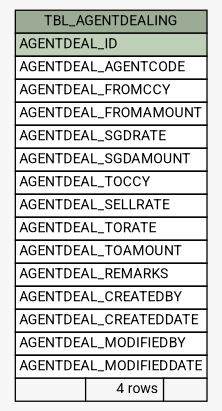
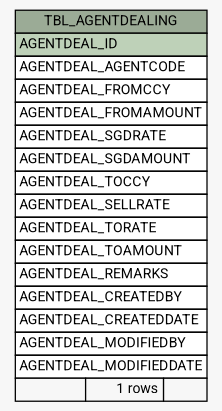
(138, 389) -> (138, 389)
